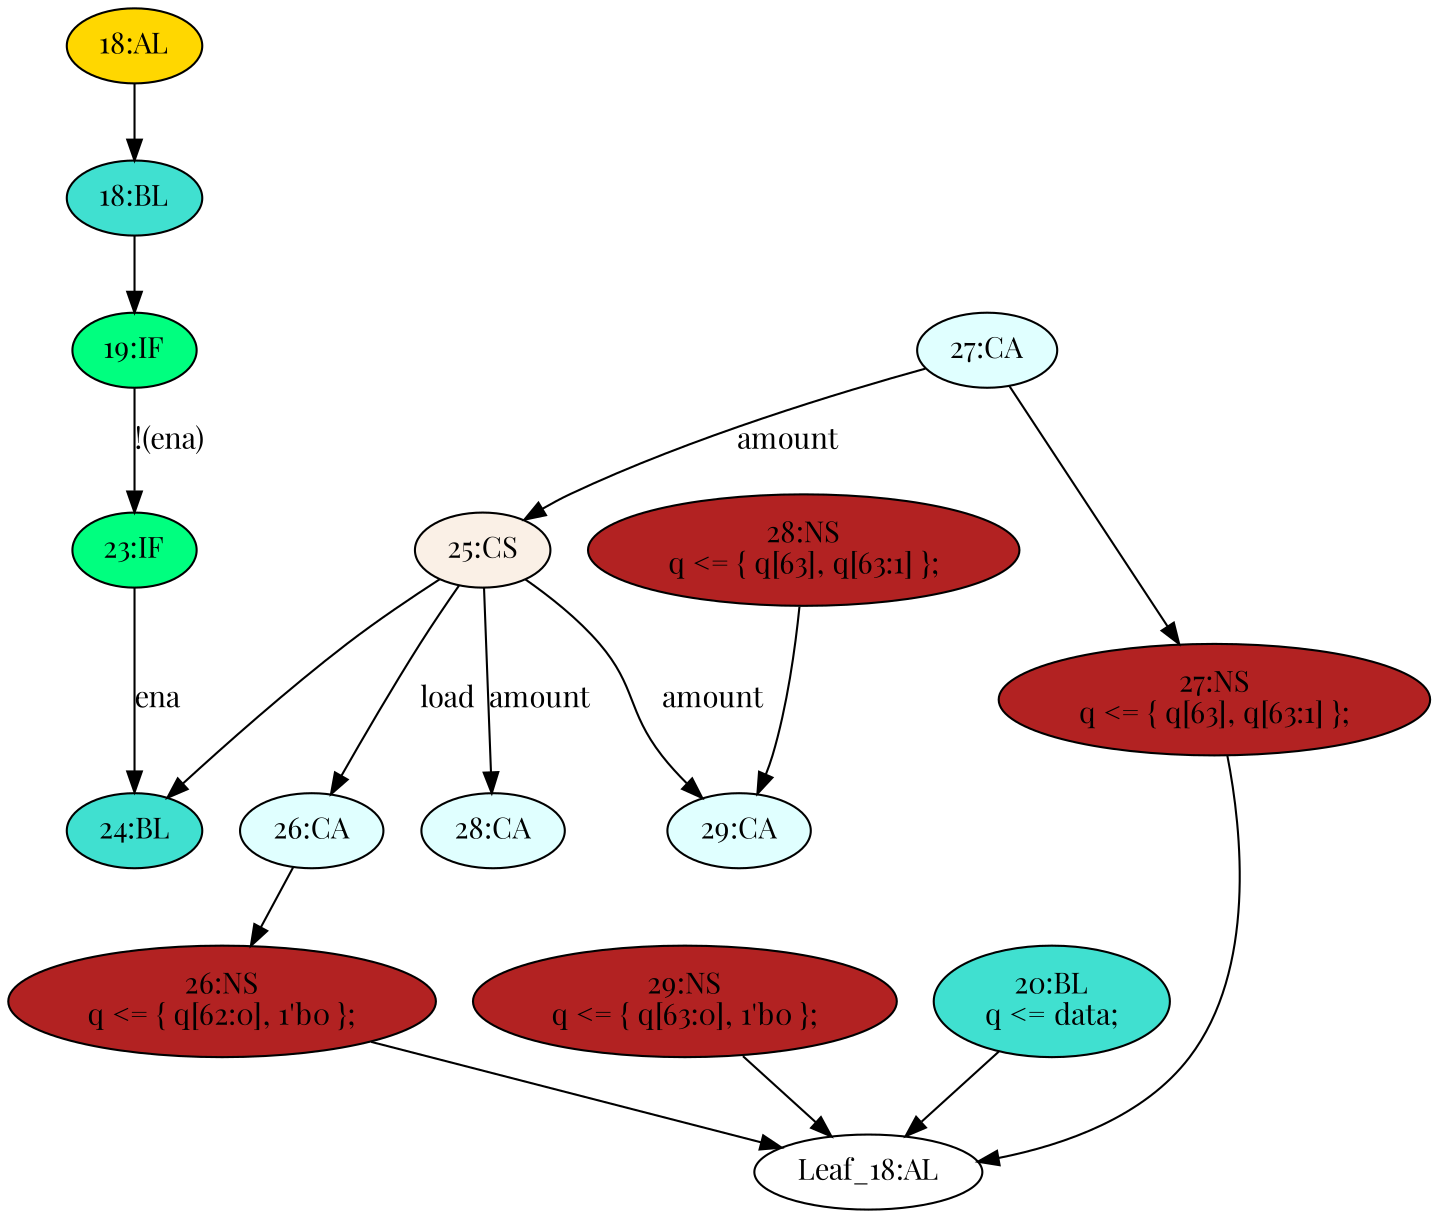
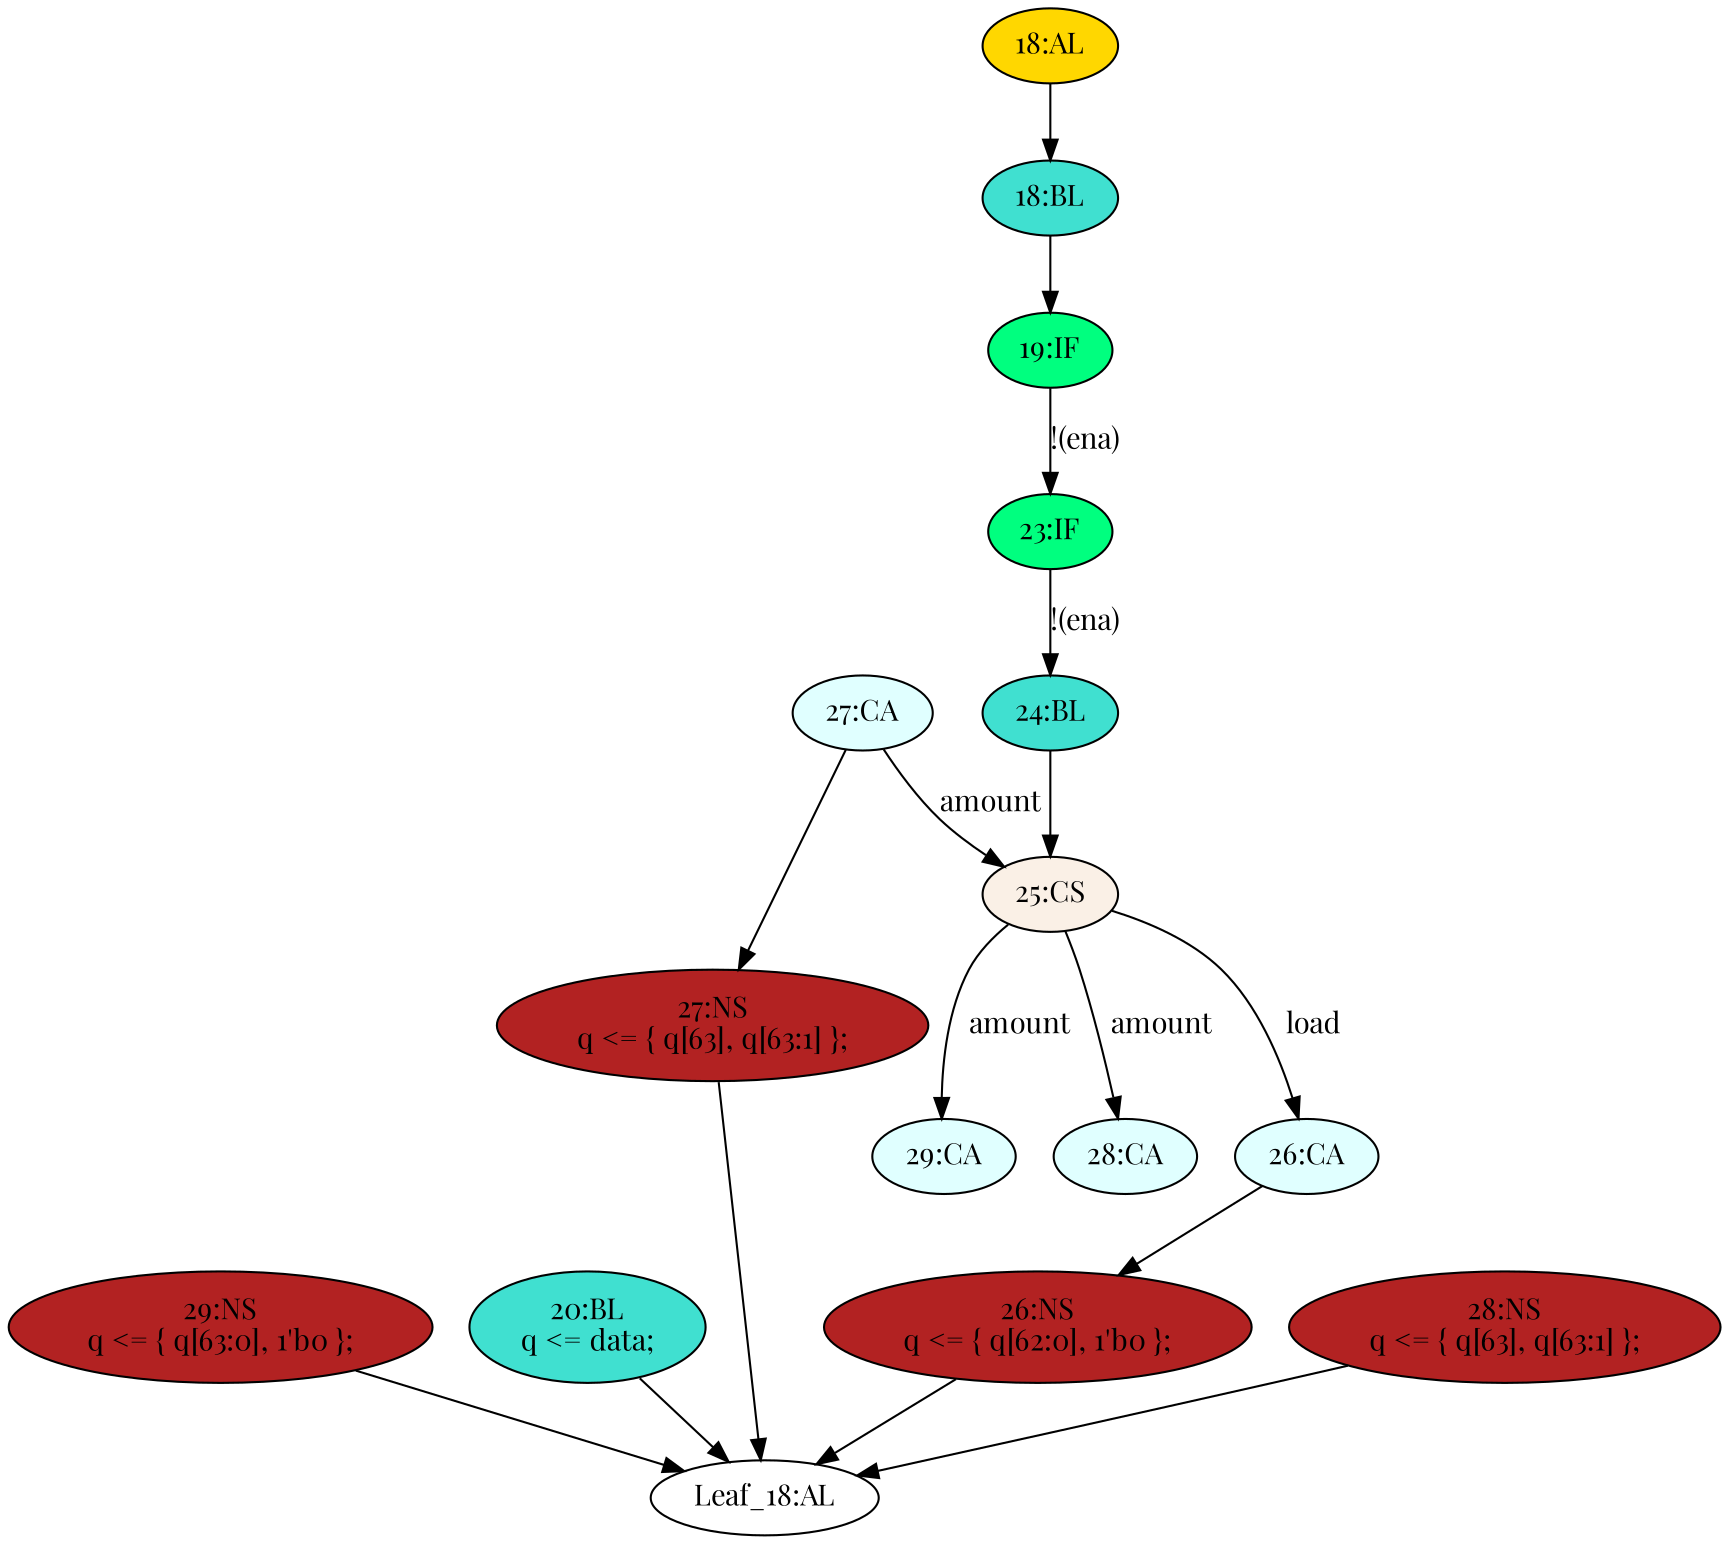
(307, 676) -> (1050, 793)
(788, 692) -> (1113, 1419)
(157, 700) -> (1086, 622)
